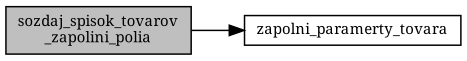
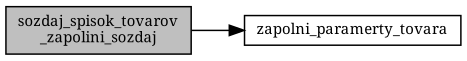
(99, 30) -> (99, 30)
